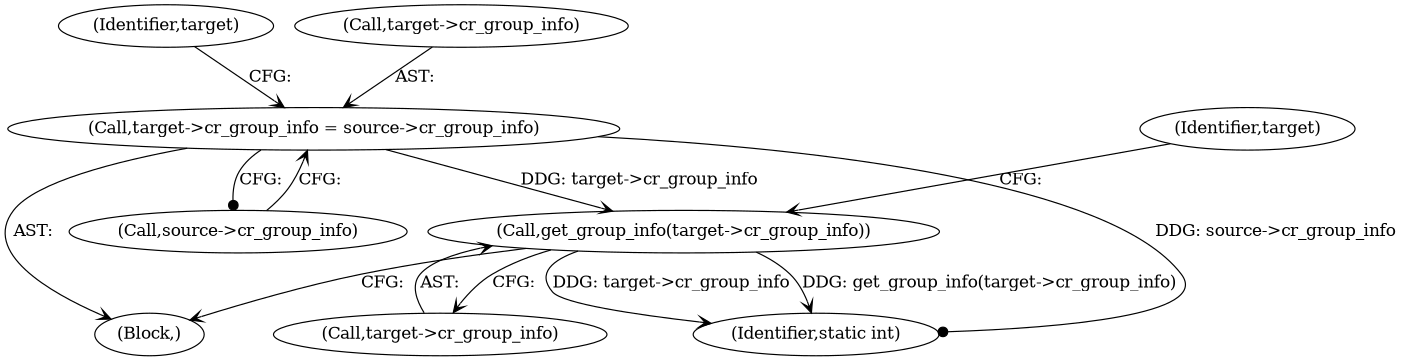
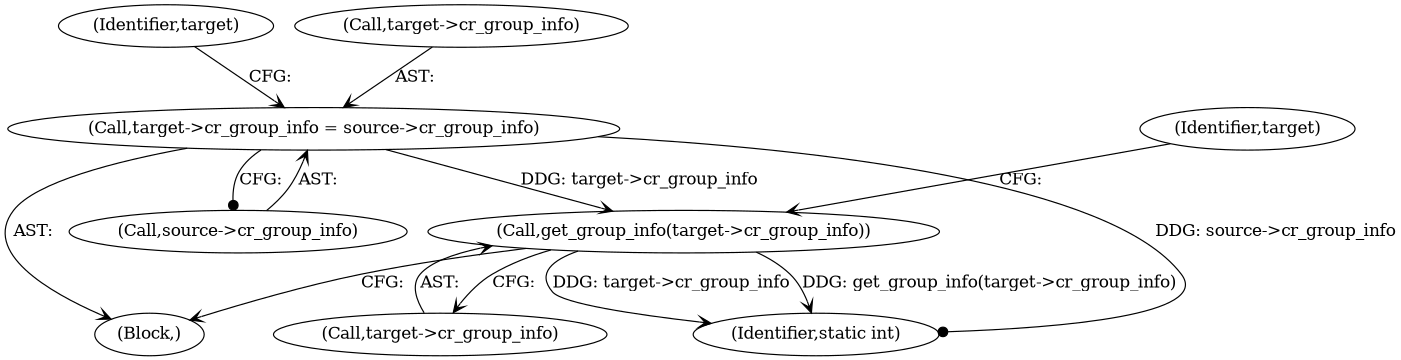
(323, 180) -> (321, 180)
